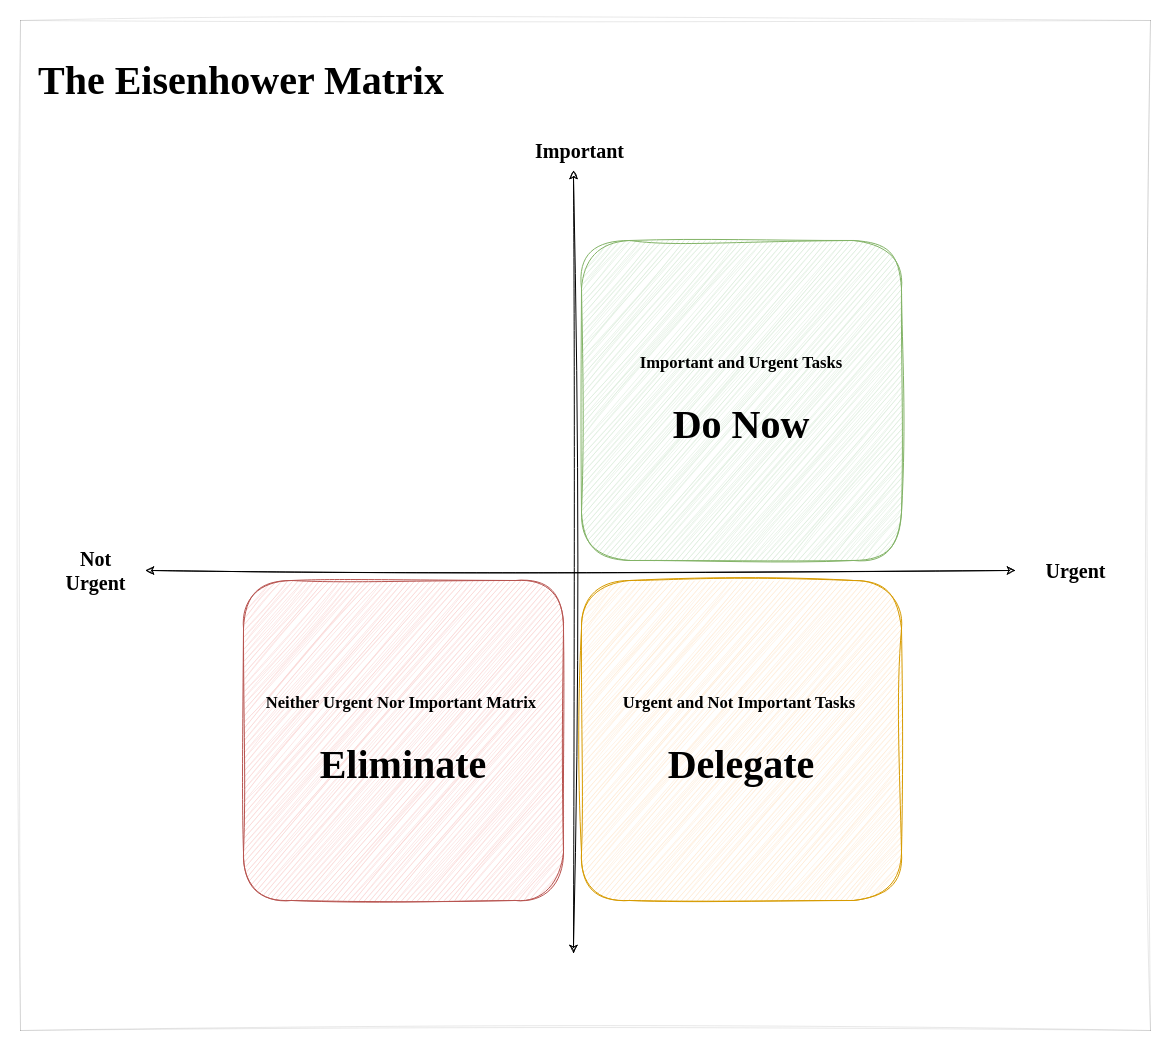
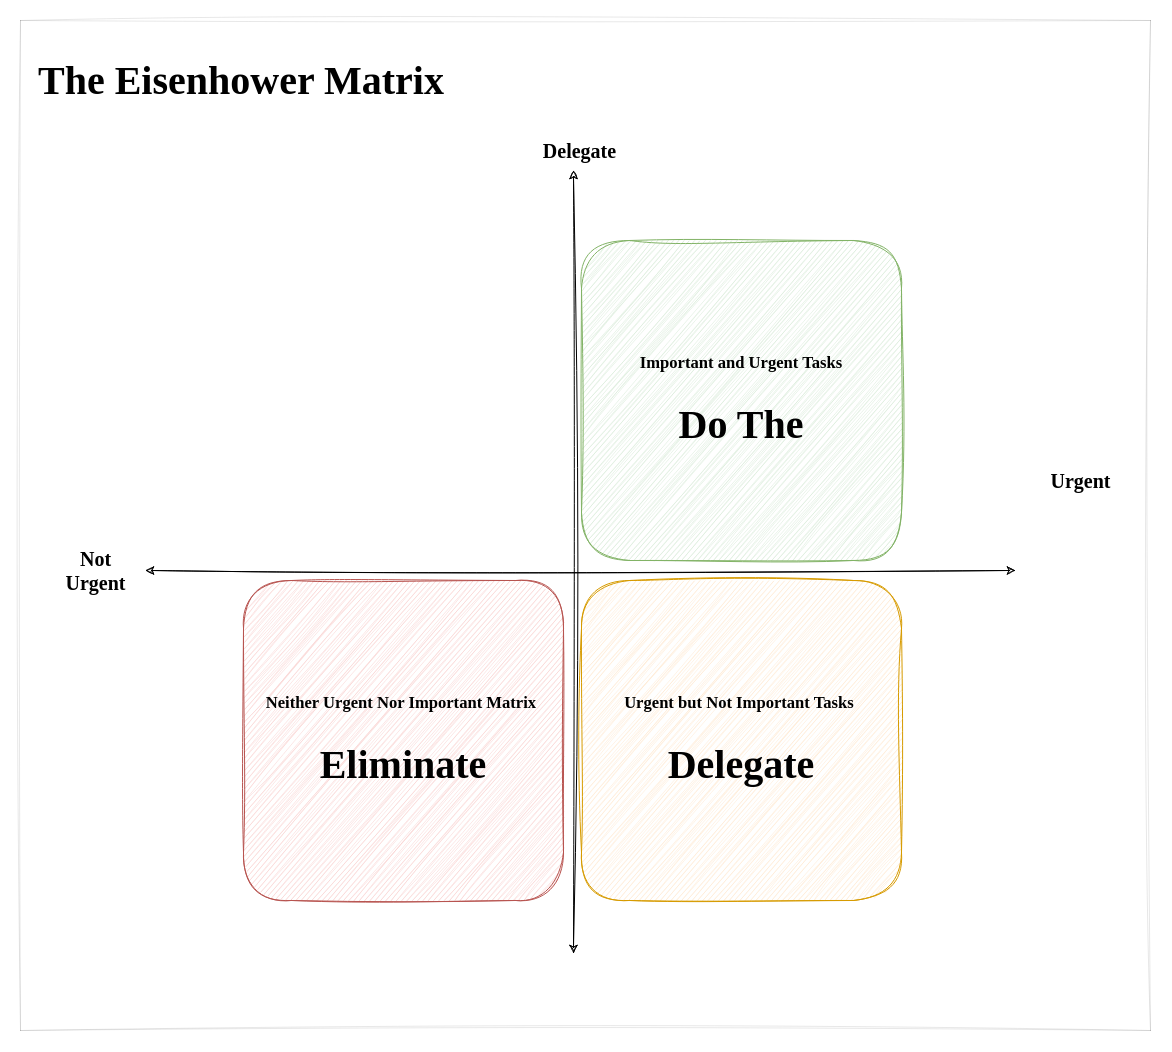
(580, 151) -> (580, 151)
(742, 401) -> (742, 401)
(1076, 571) -> (1081, 481)
(742, 741) -> (742, 741)
